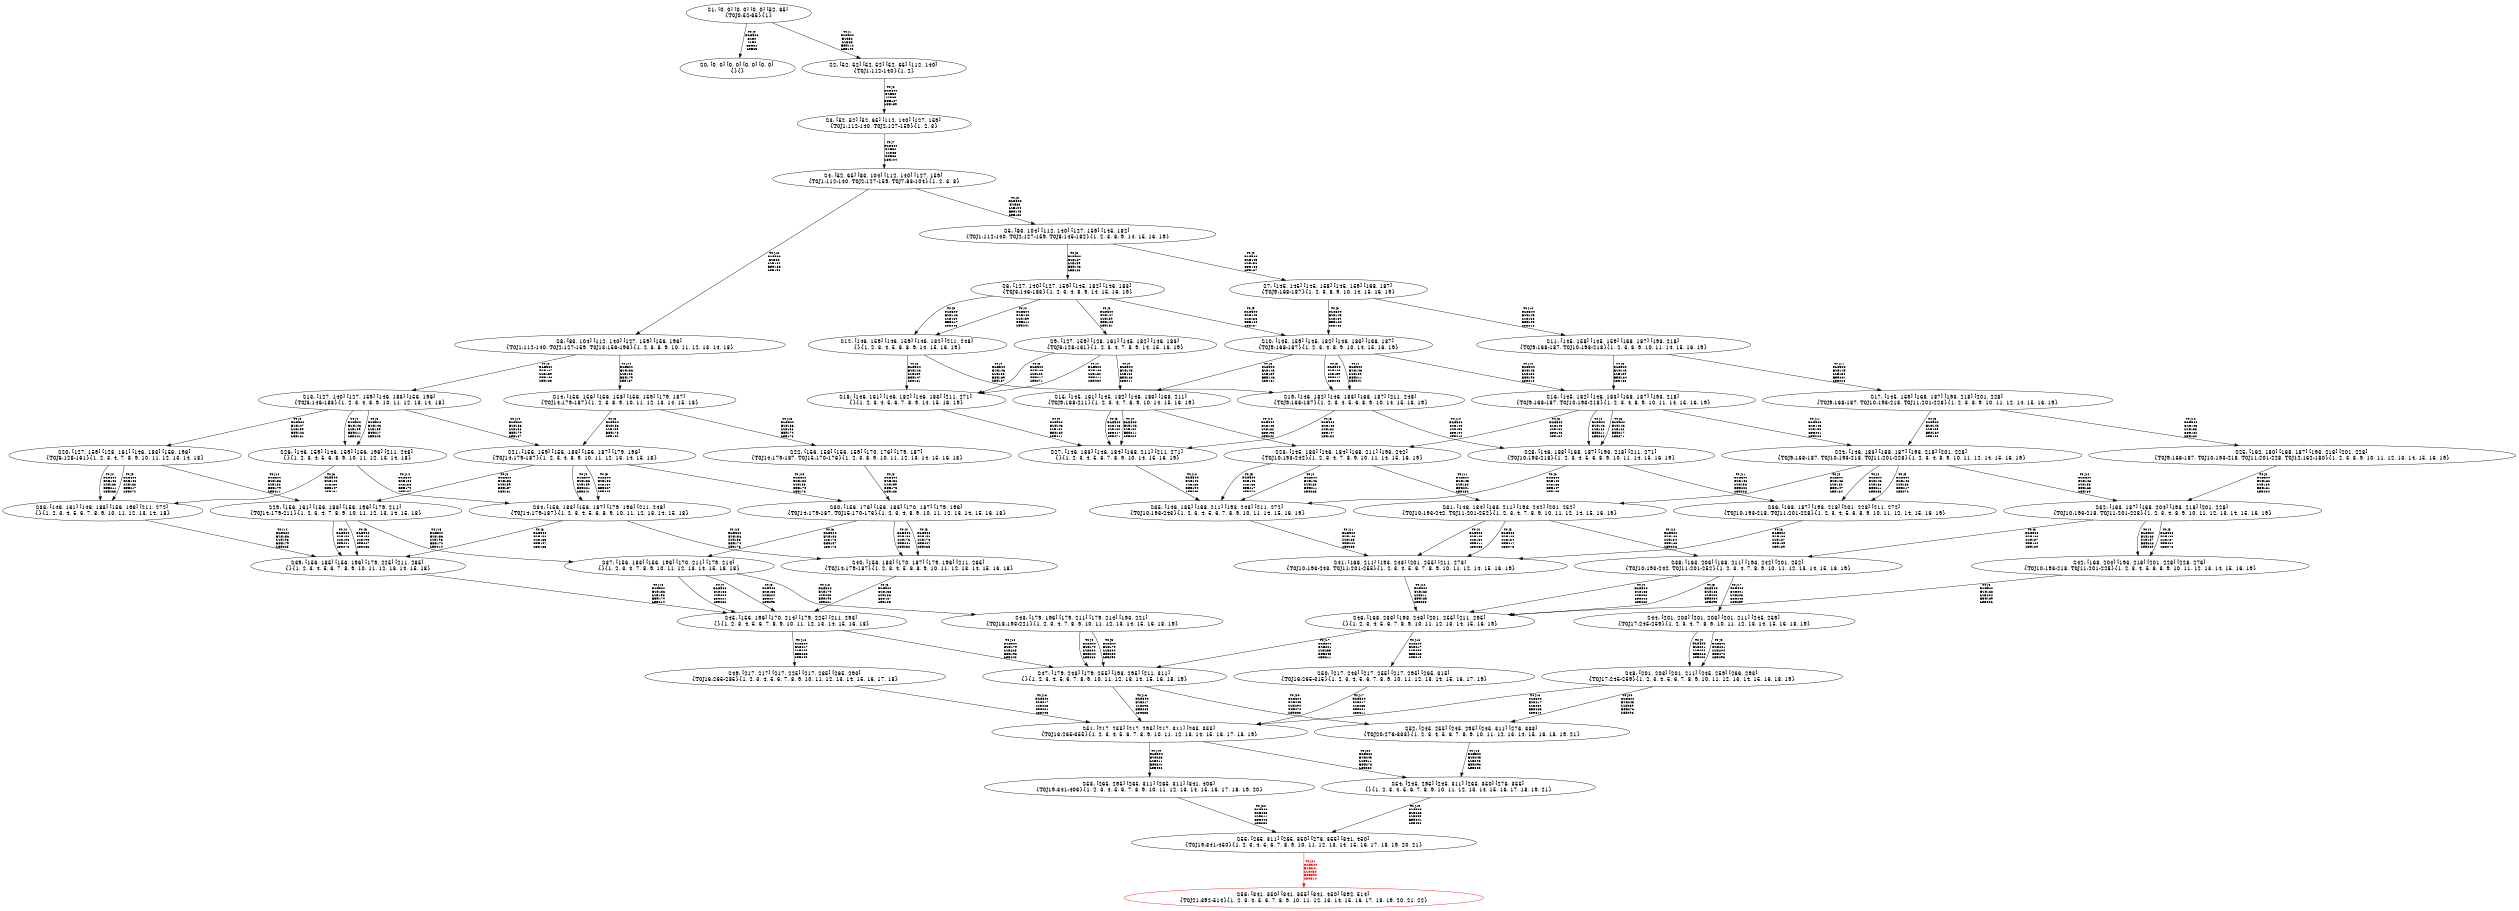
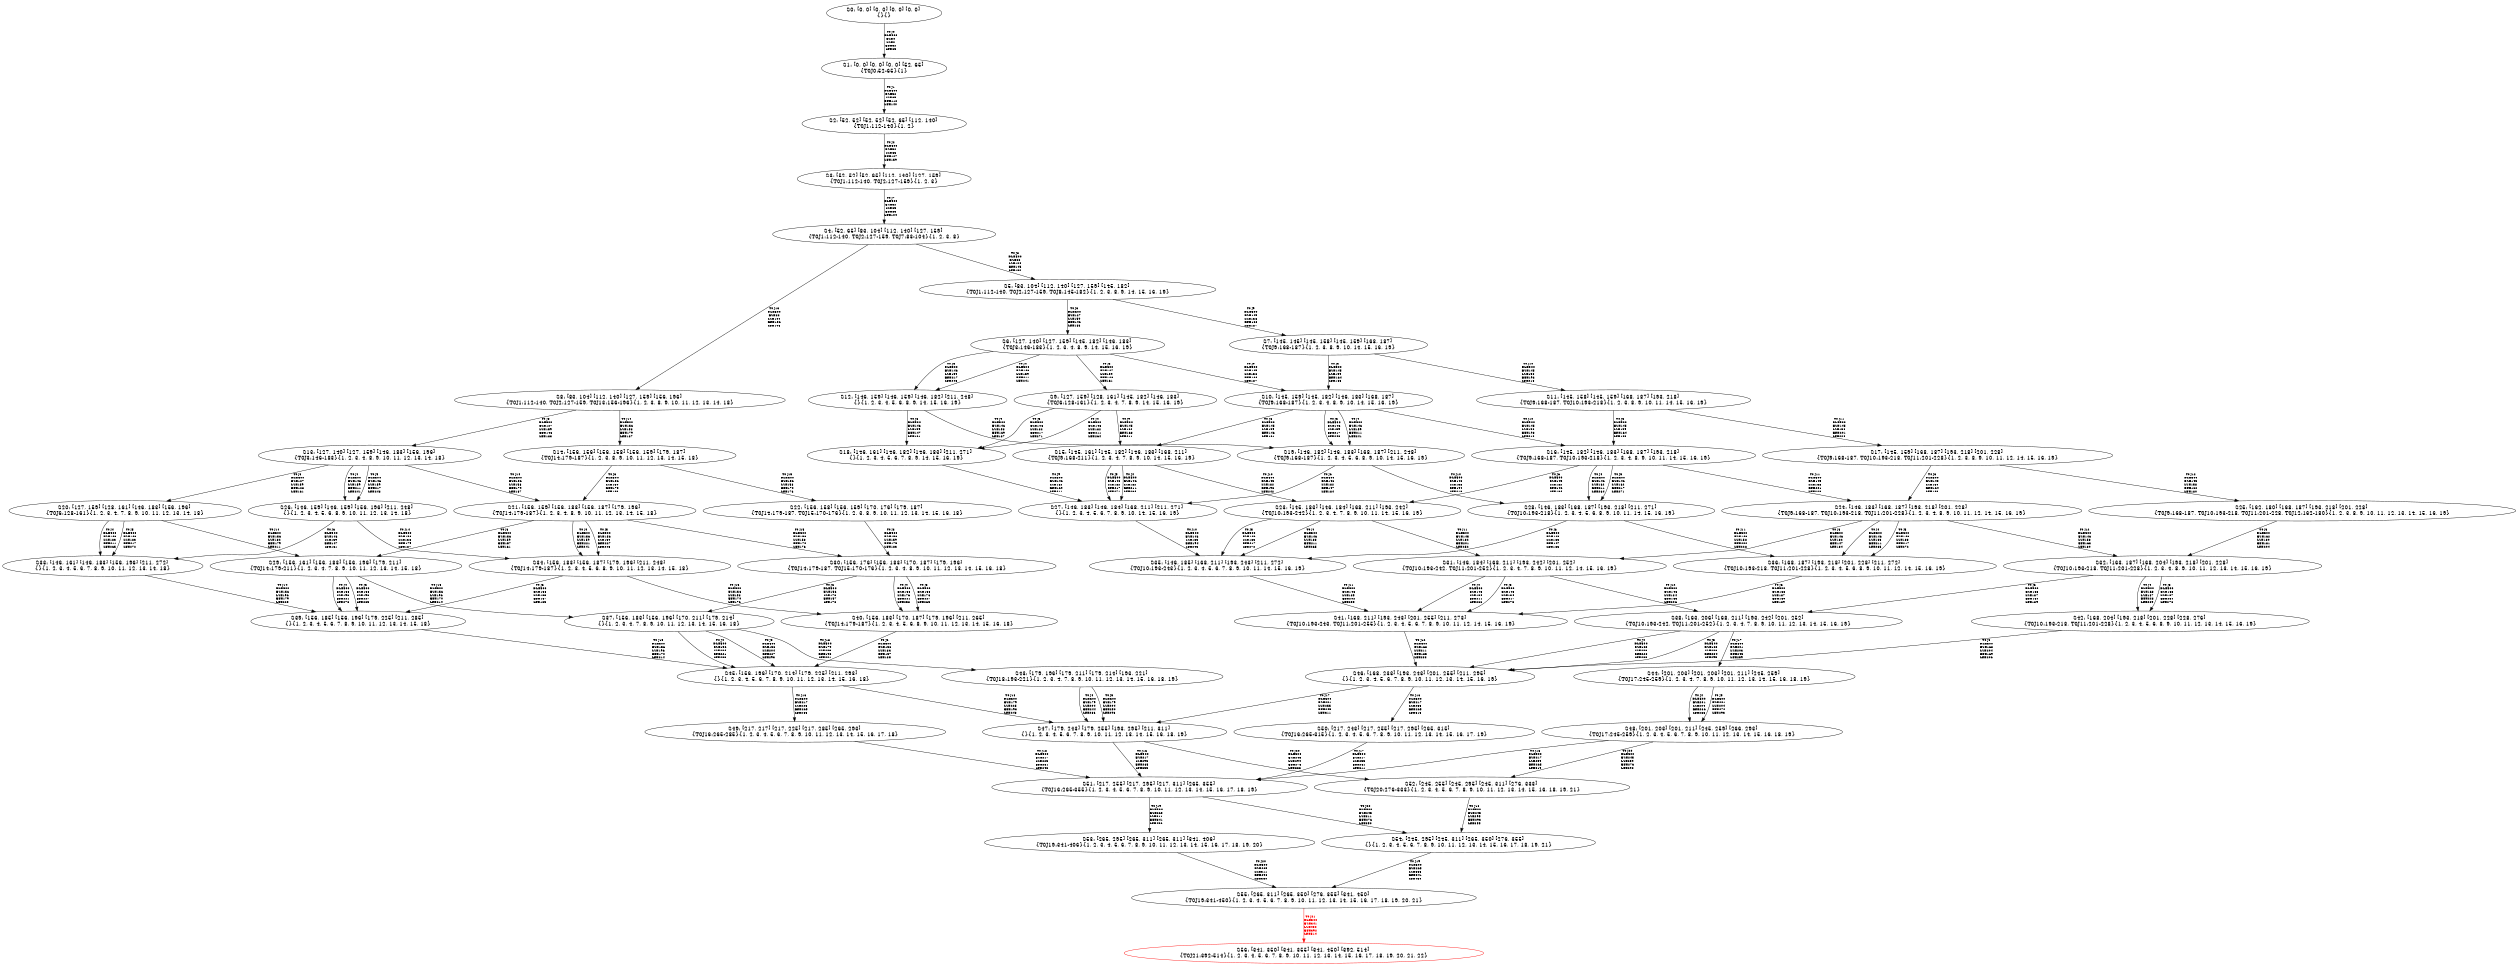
(744, 39) -> (884, 39)
